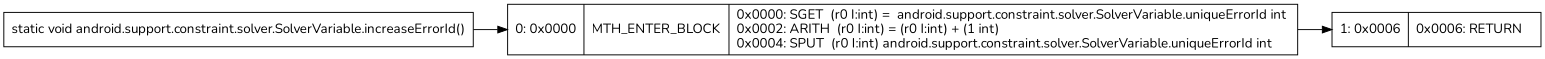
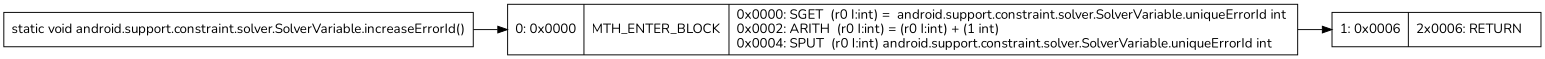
(1475, 29) -> (1475, 29)
